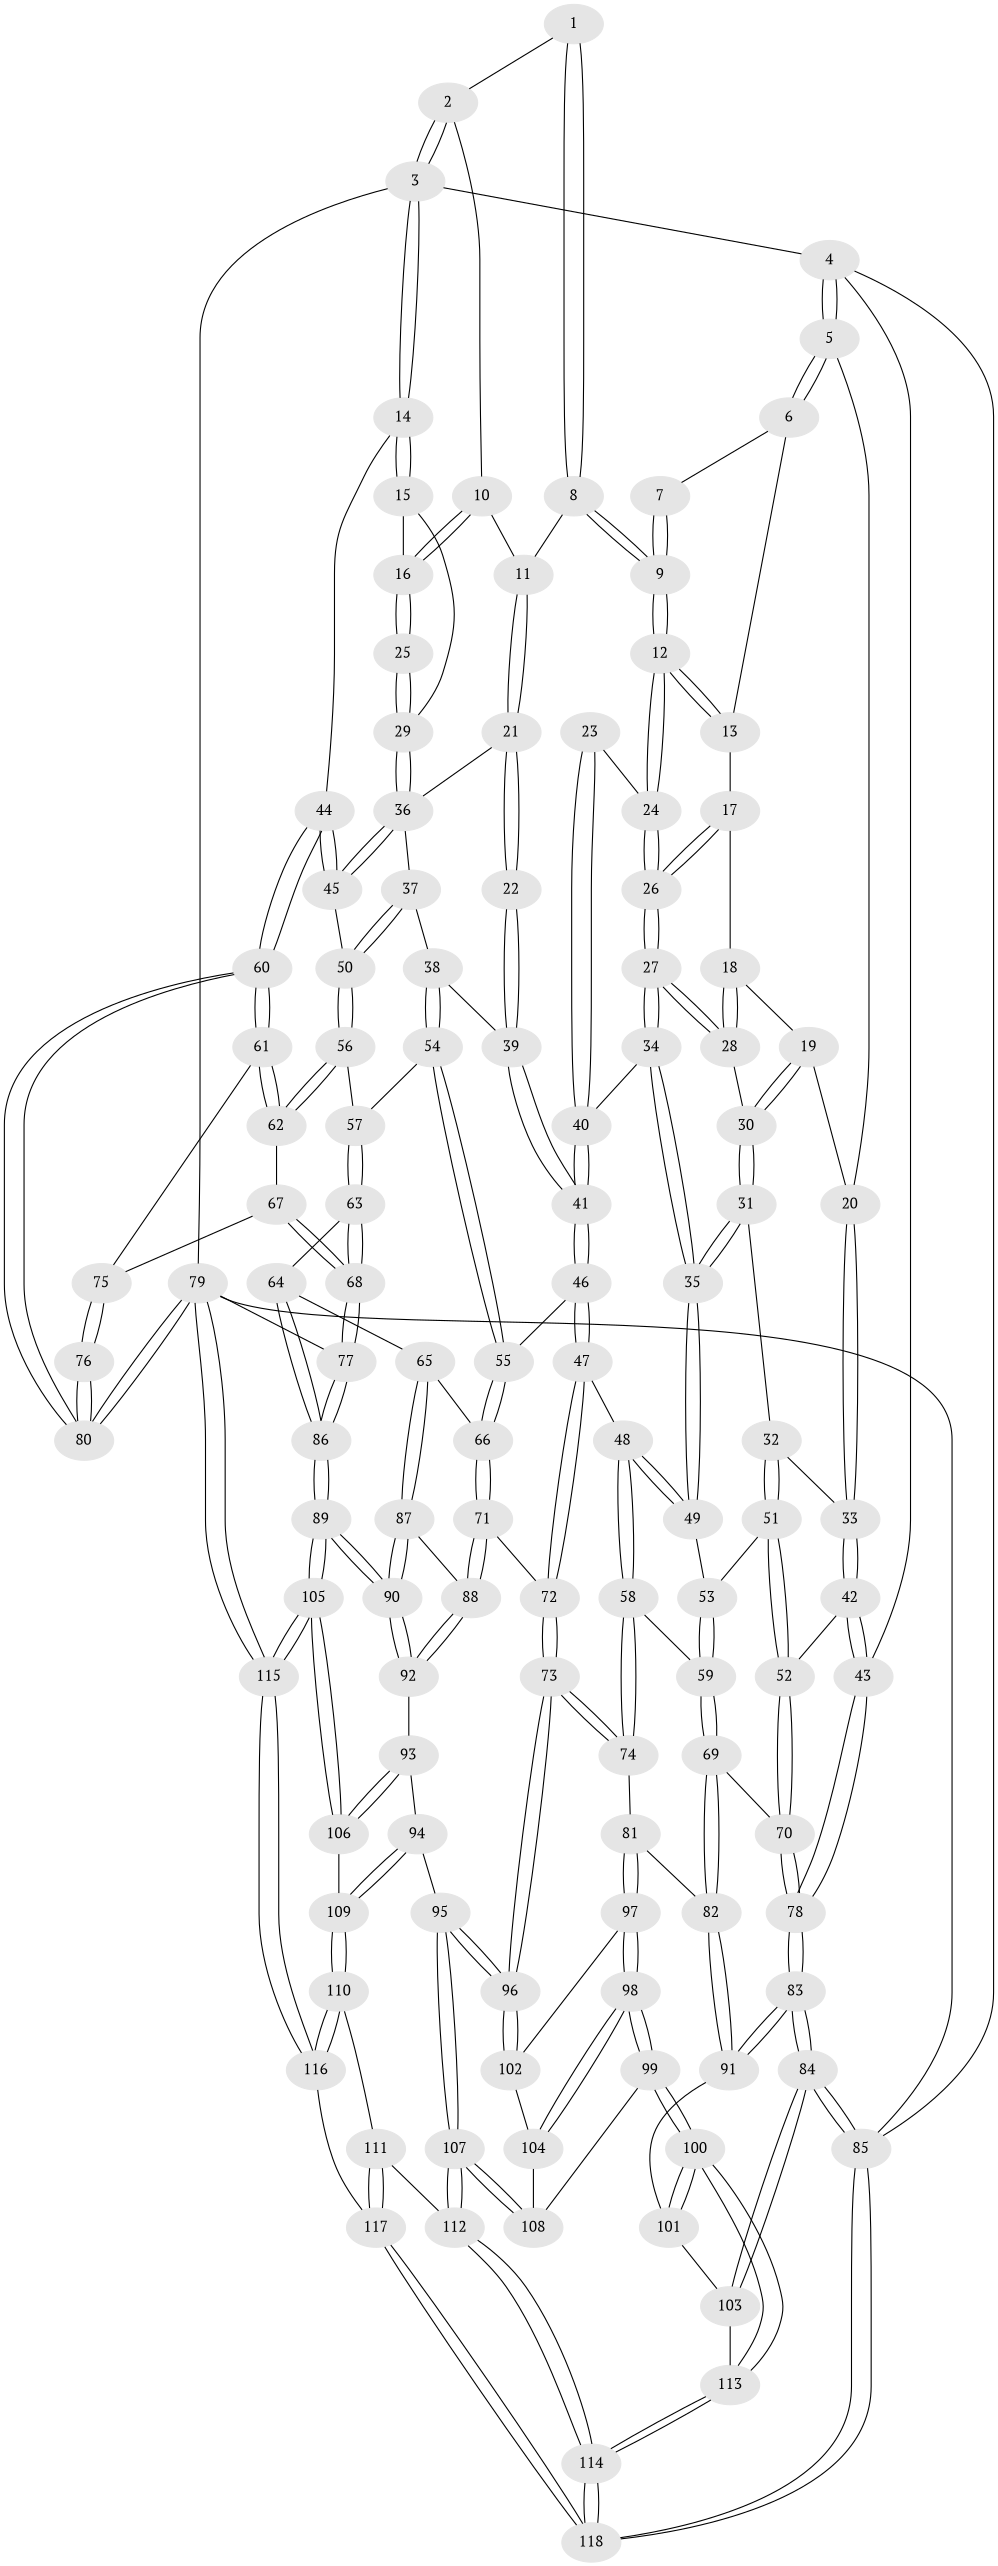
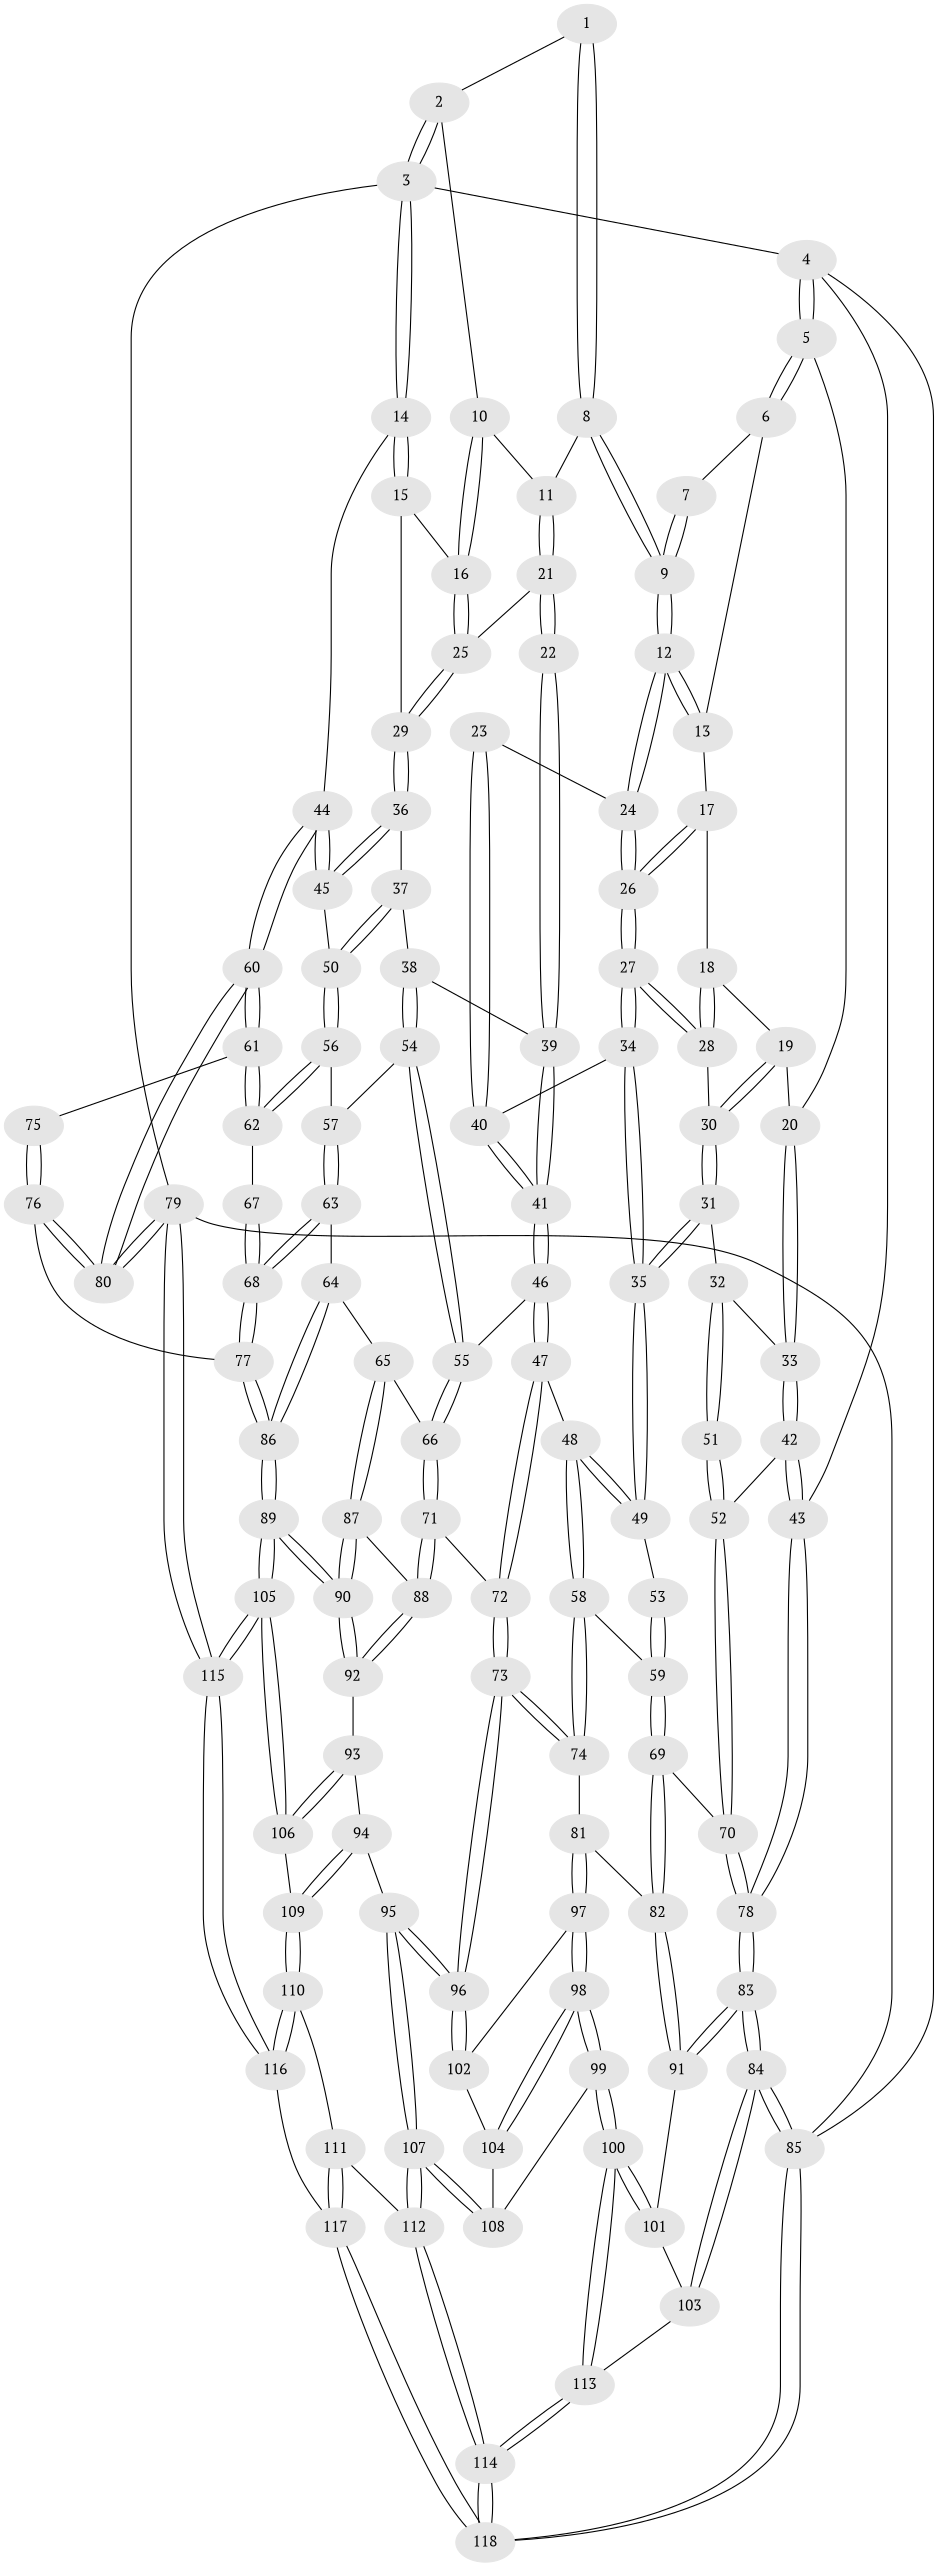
(457, 772) -> (504, 614)
(189, 1244) -> none
(272, 1323) -> (96, 1326)
(739, 1559) -> none
